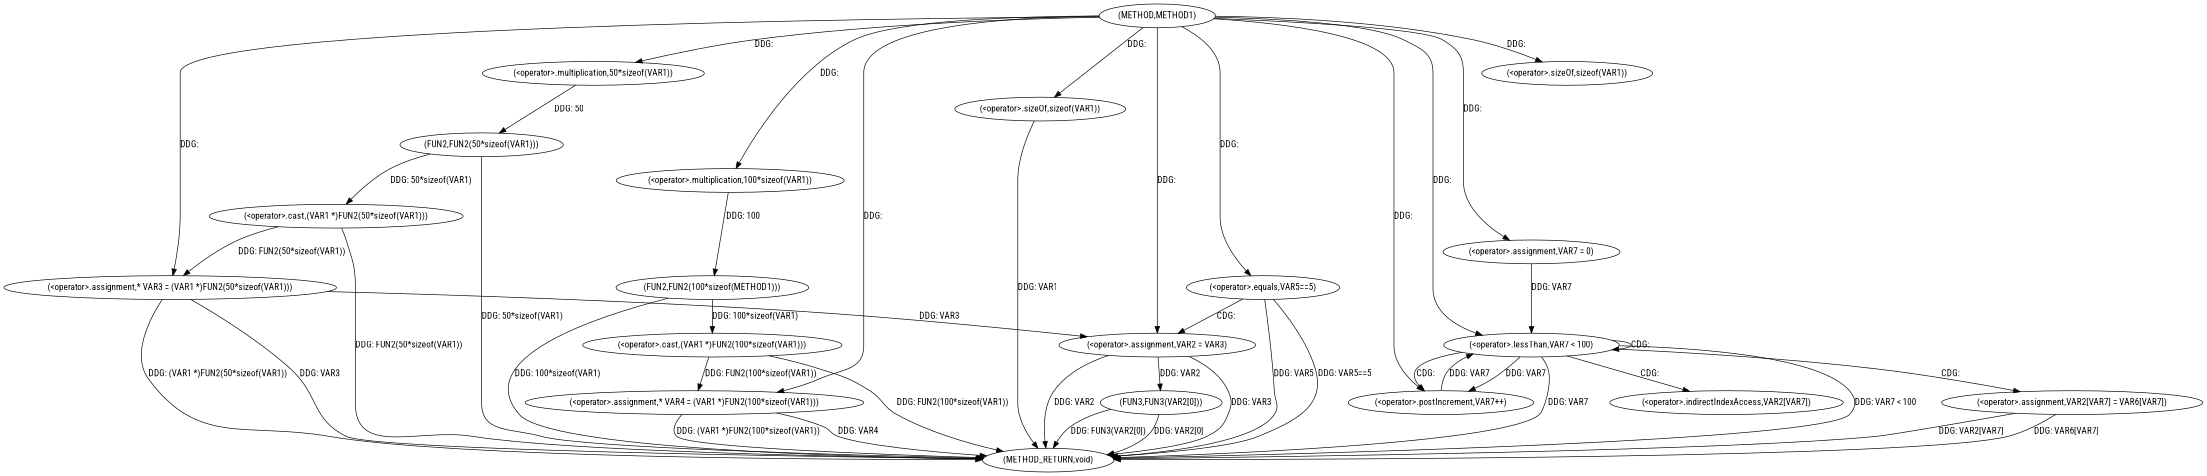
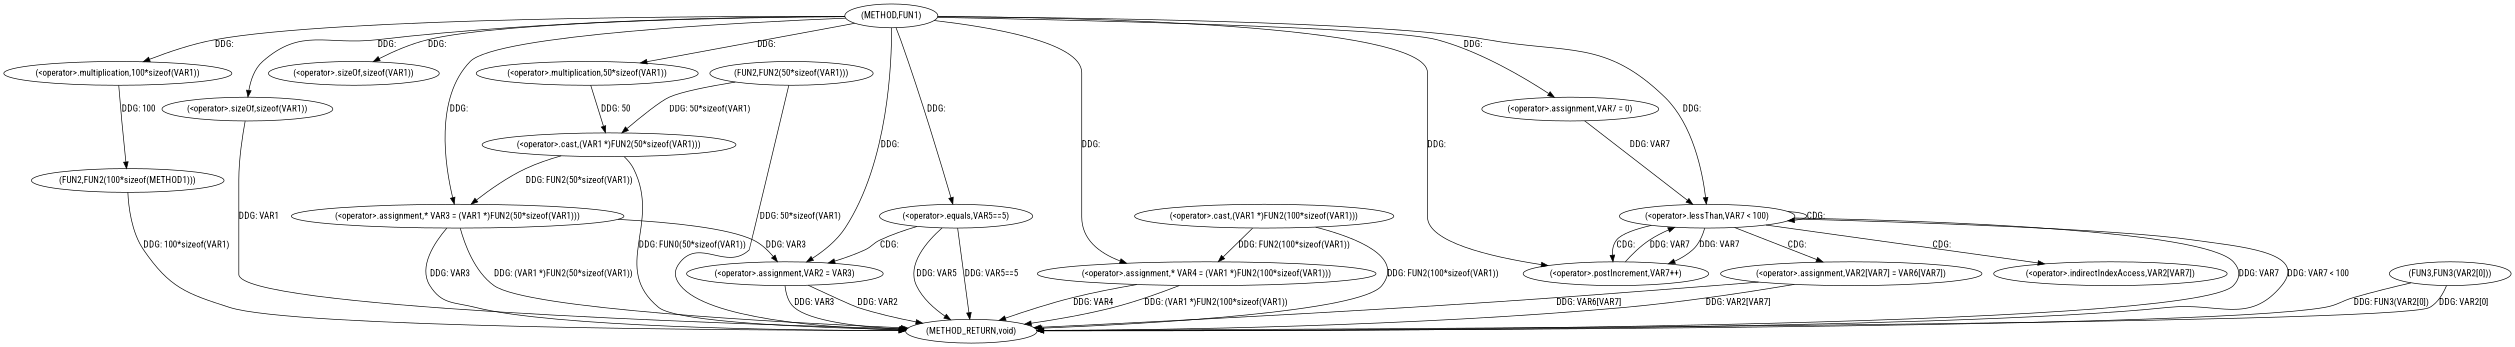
(1157, 16) -> (891, 16)
(540, 107) -> (597, 106)
(712, 313) -> none
(409, 345) -> (693, 245)
(1159, 371) -> none
